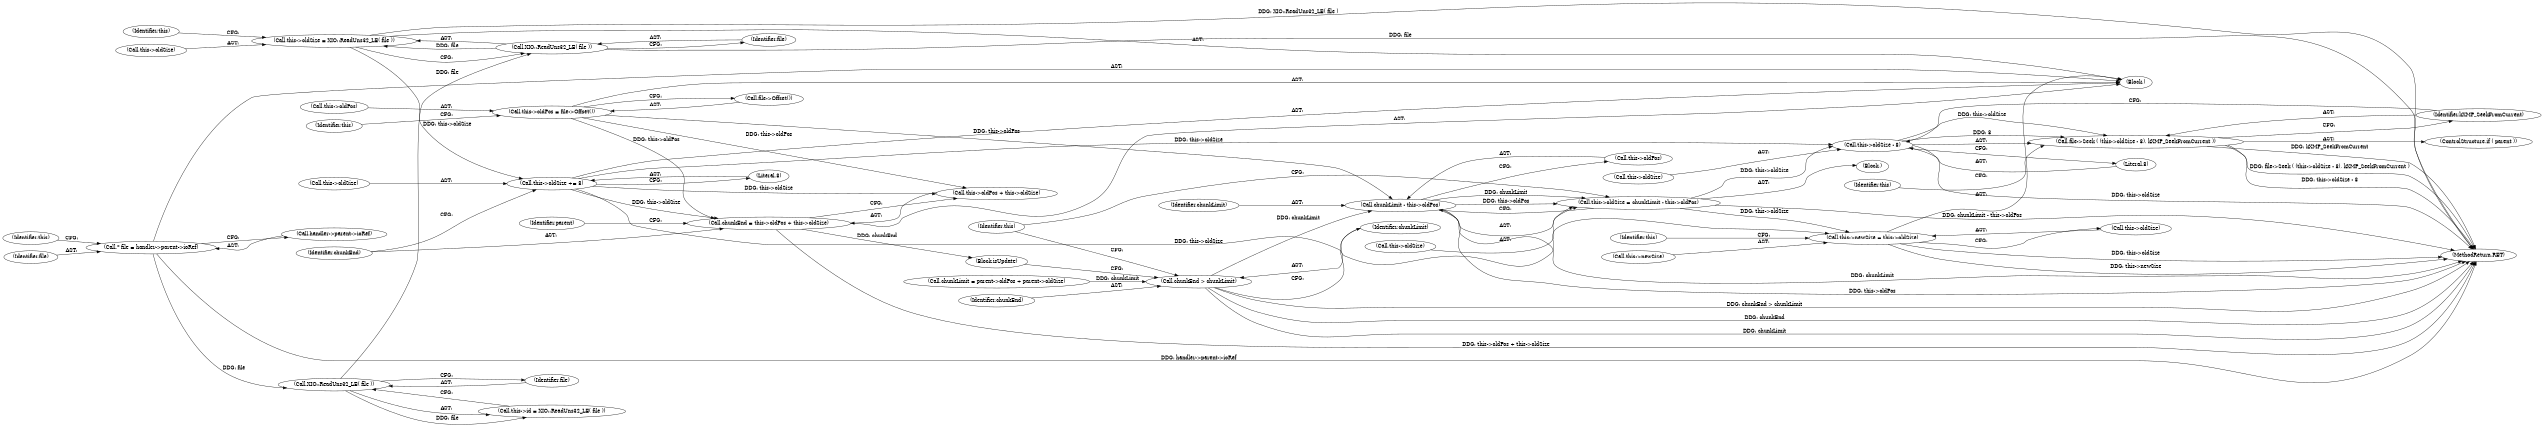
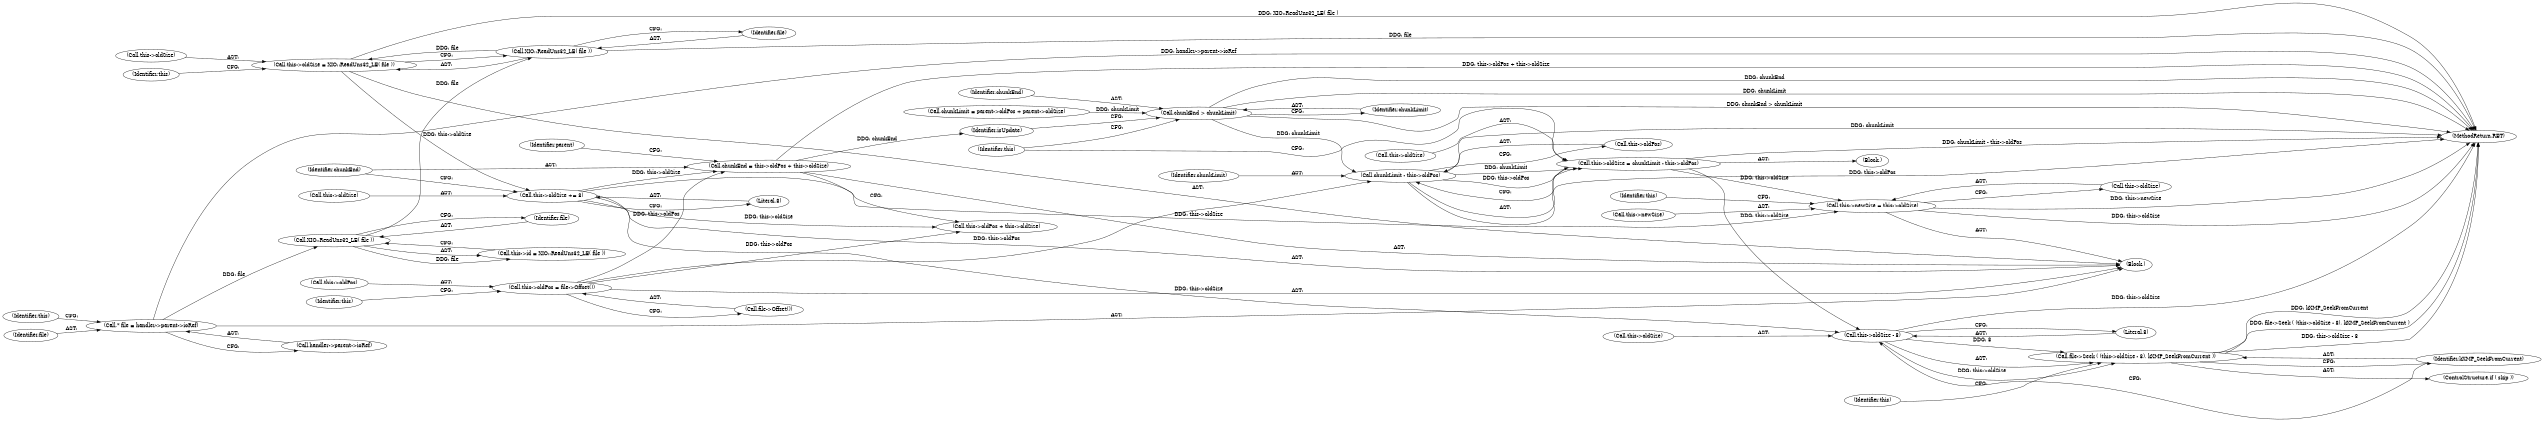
(2479, 142) -> (2479, 378)
(900, 215) -> none
(997, 262) -> (997, 131)
